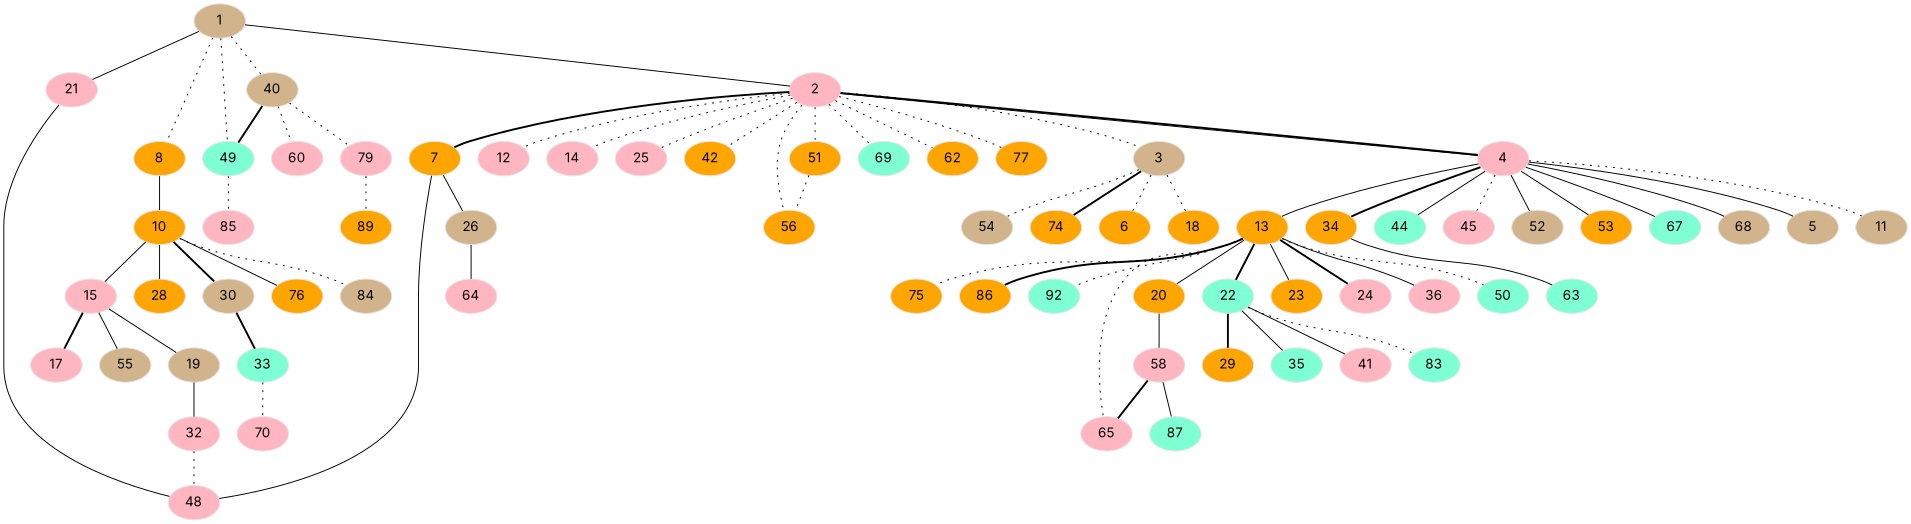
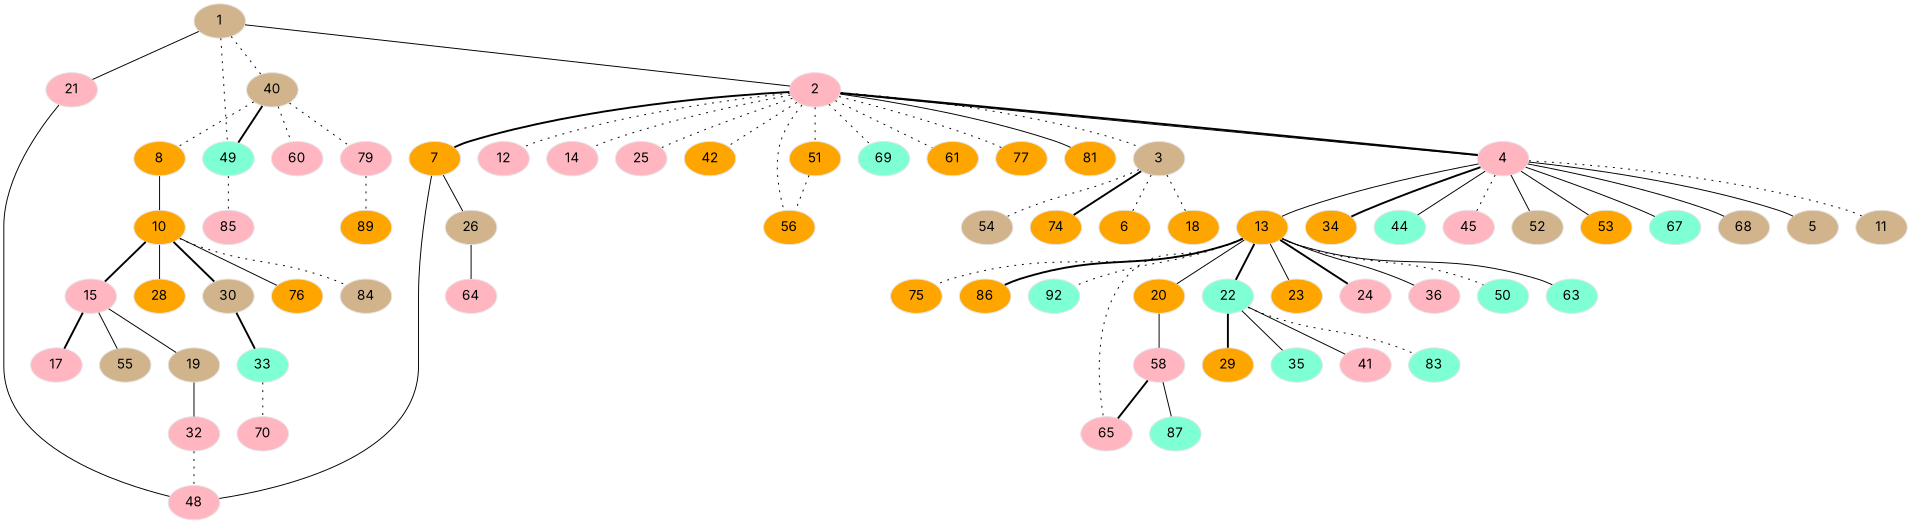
(190, 90) -> (216, 124)
(953, 159) -> (953, 159)
none -> (1090, 159)
(125, 262) -> (125, 262)
(1451, 262) -> (1431, 262)
